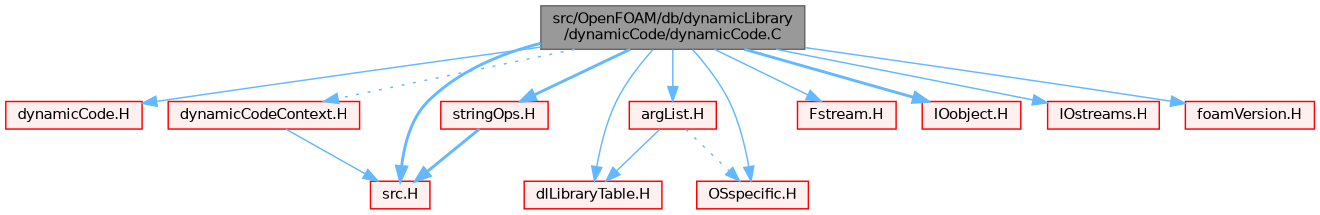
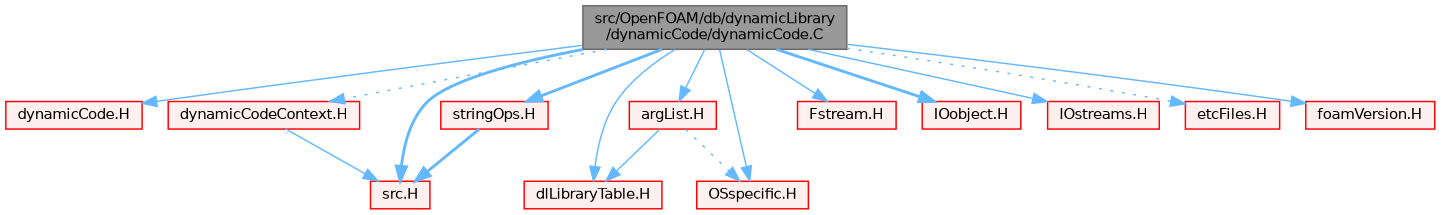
none -> (1233, 115)
